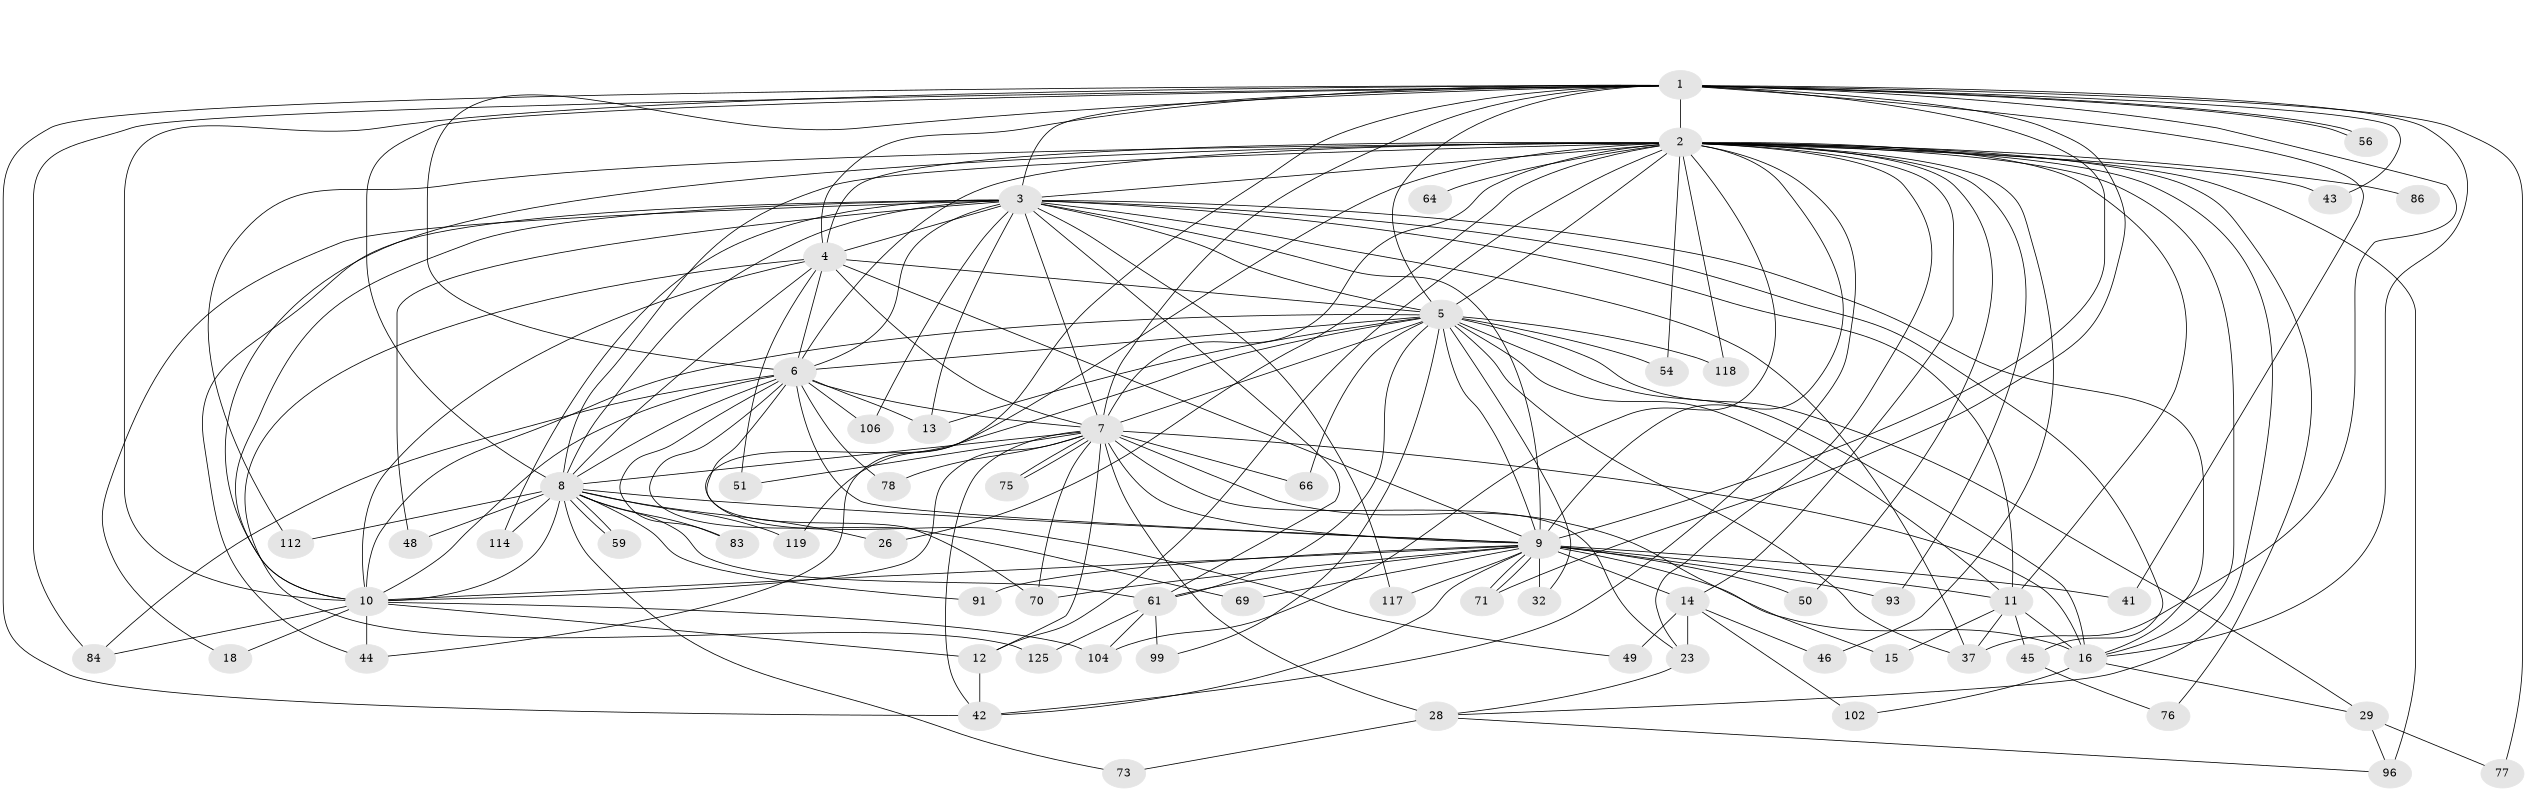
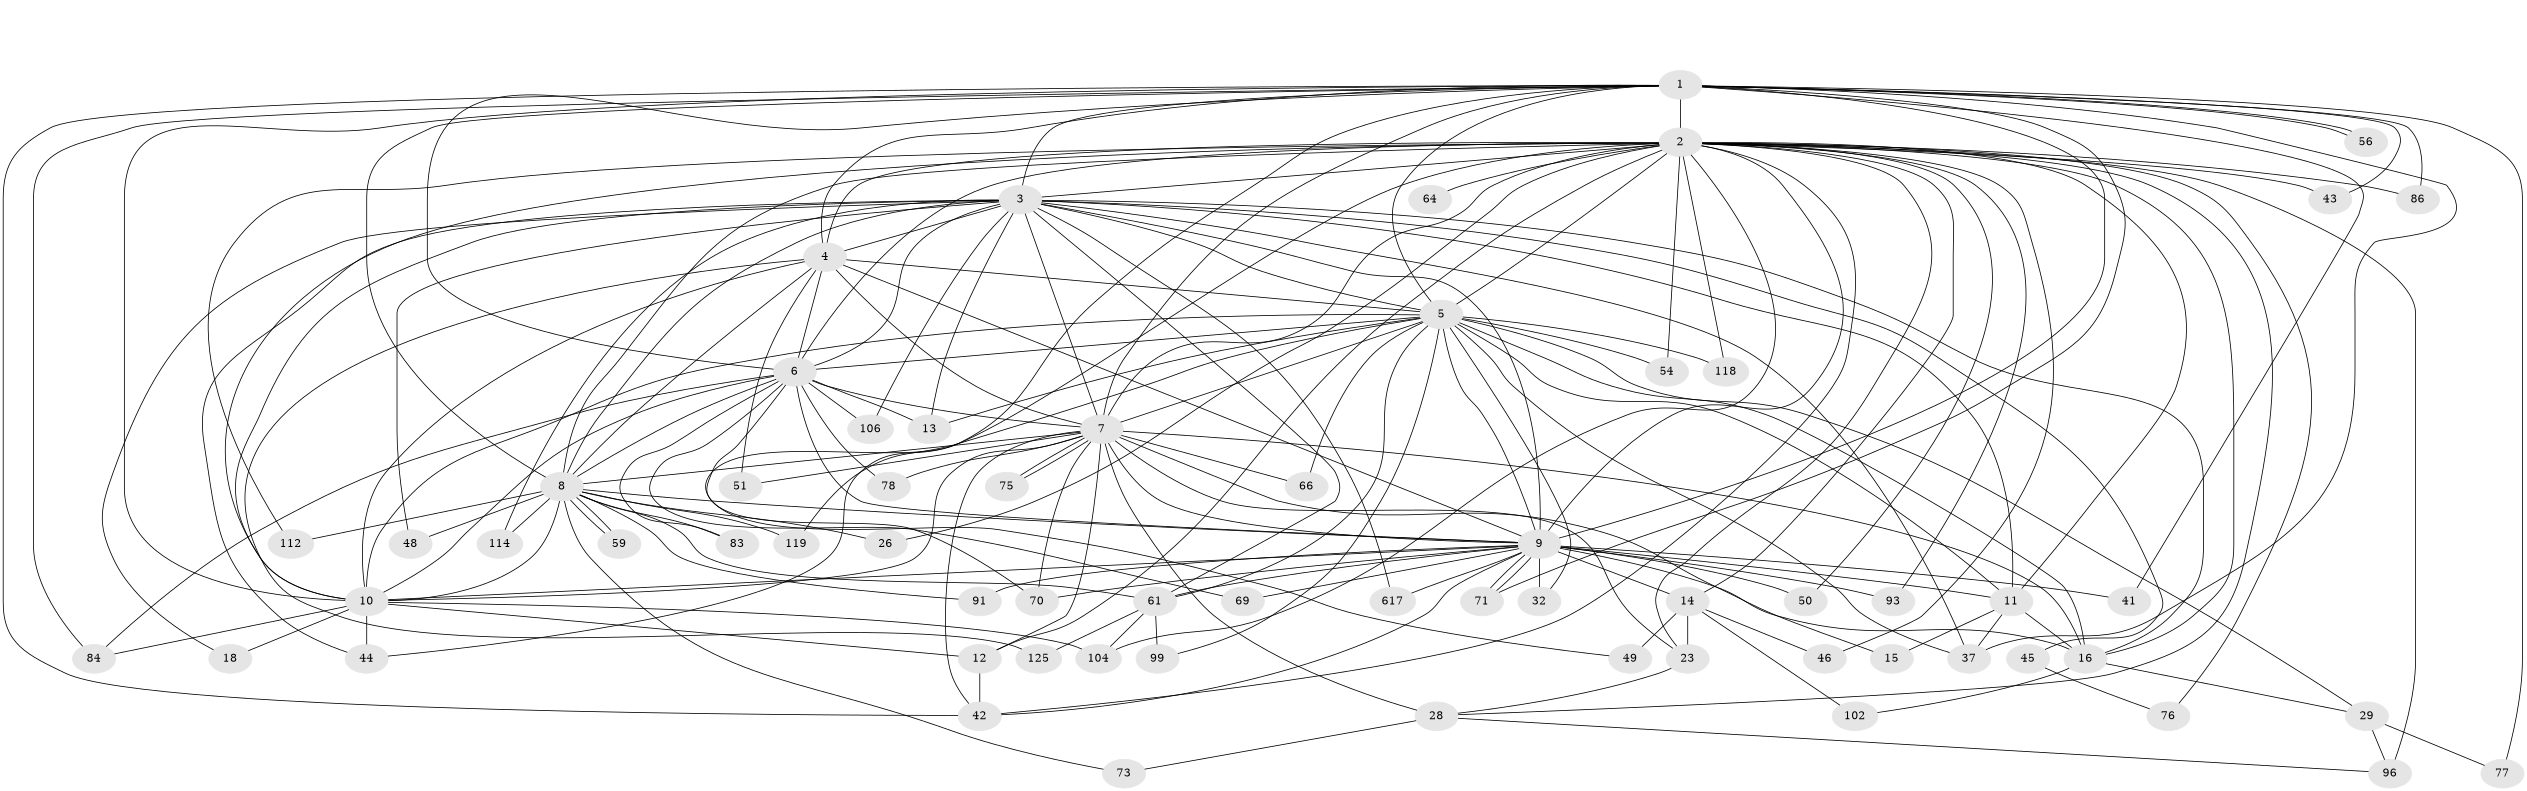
(2440, 138) -> (2087, 99)
(1393, 601) -> (1393, 601)
(2020, 630) -> none
